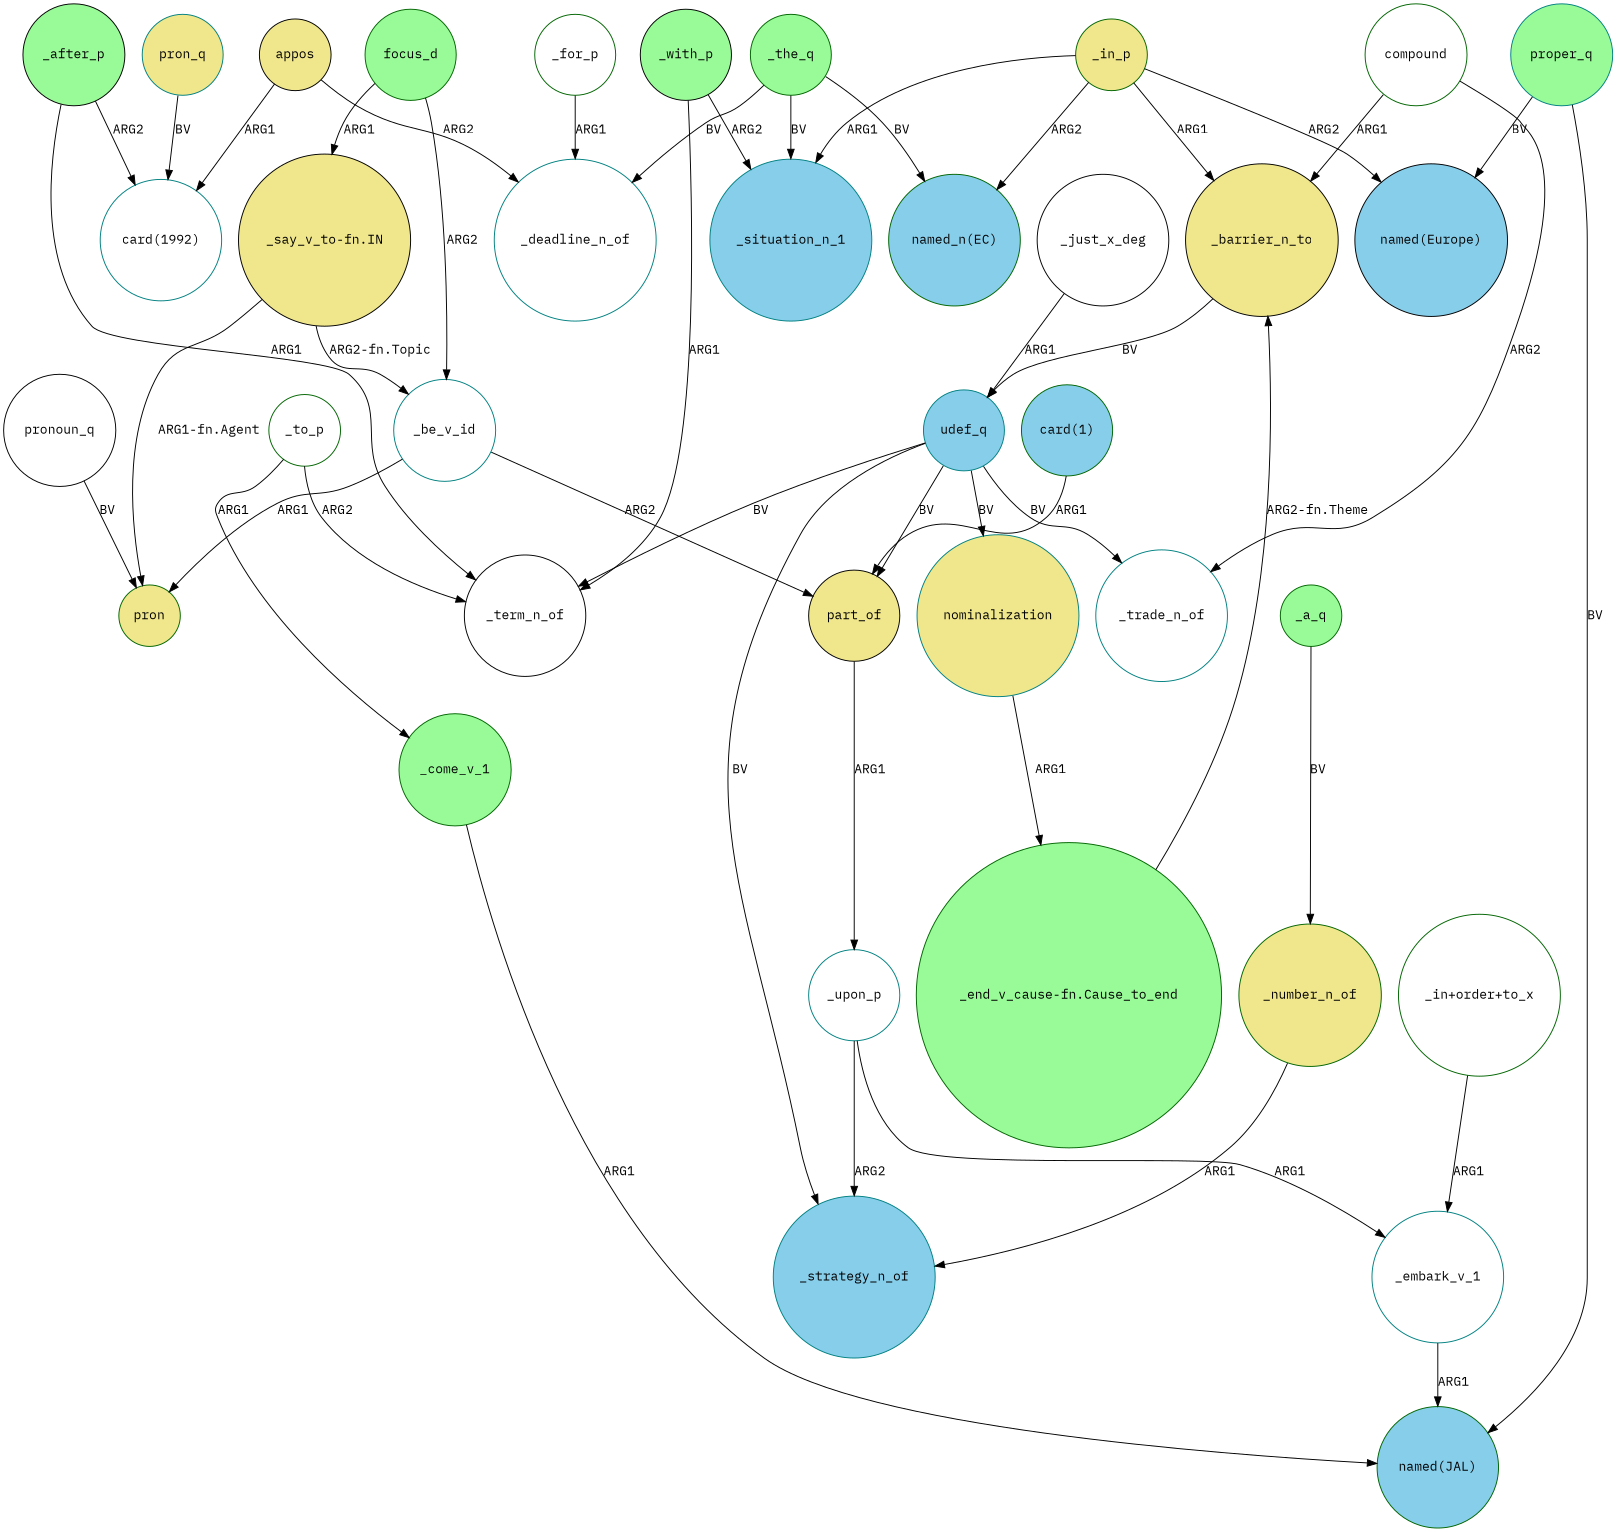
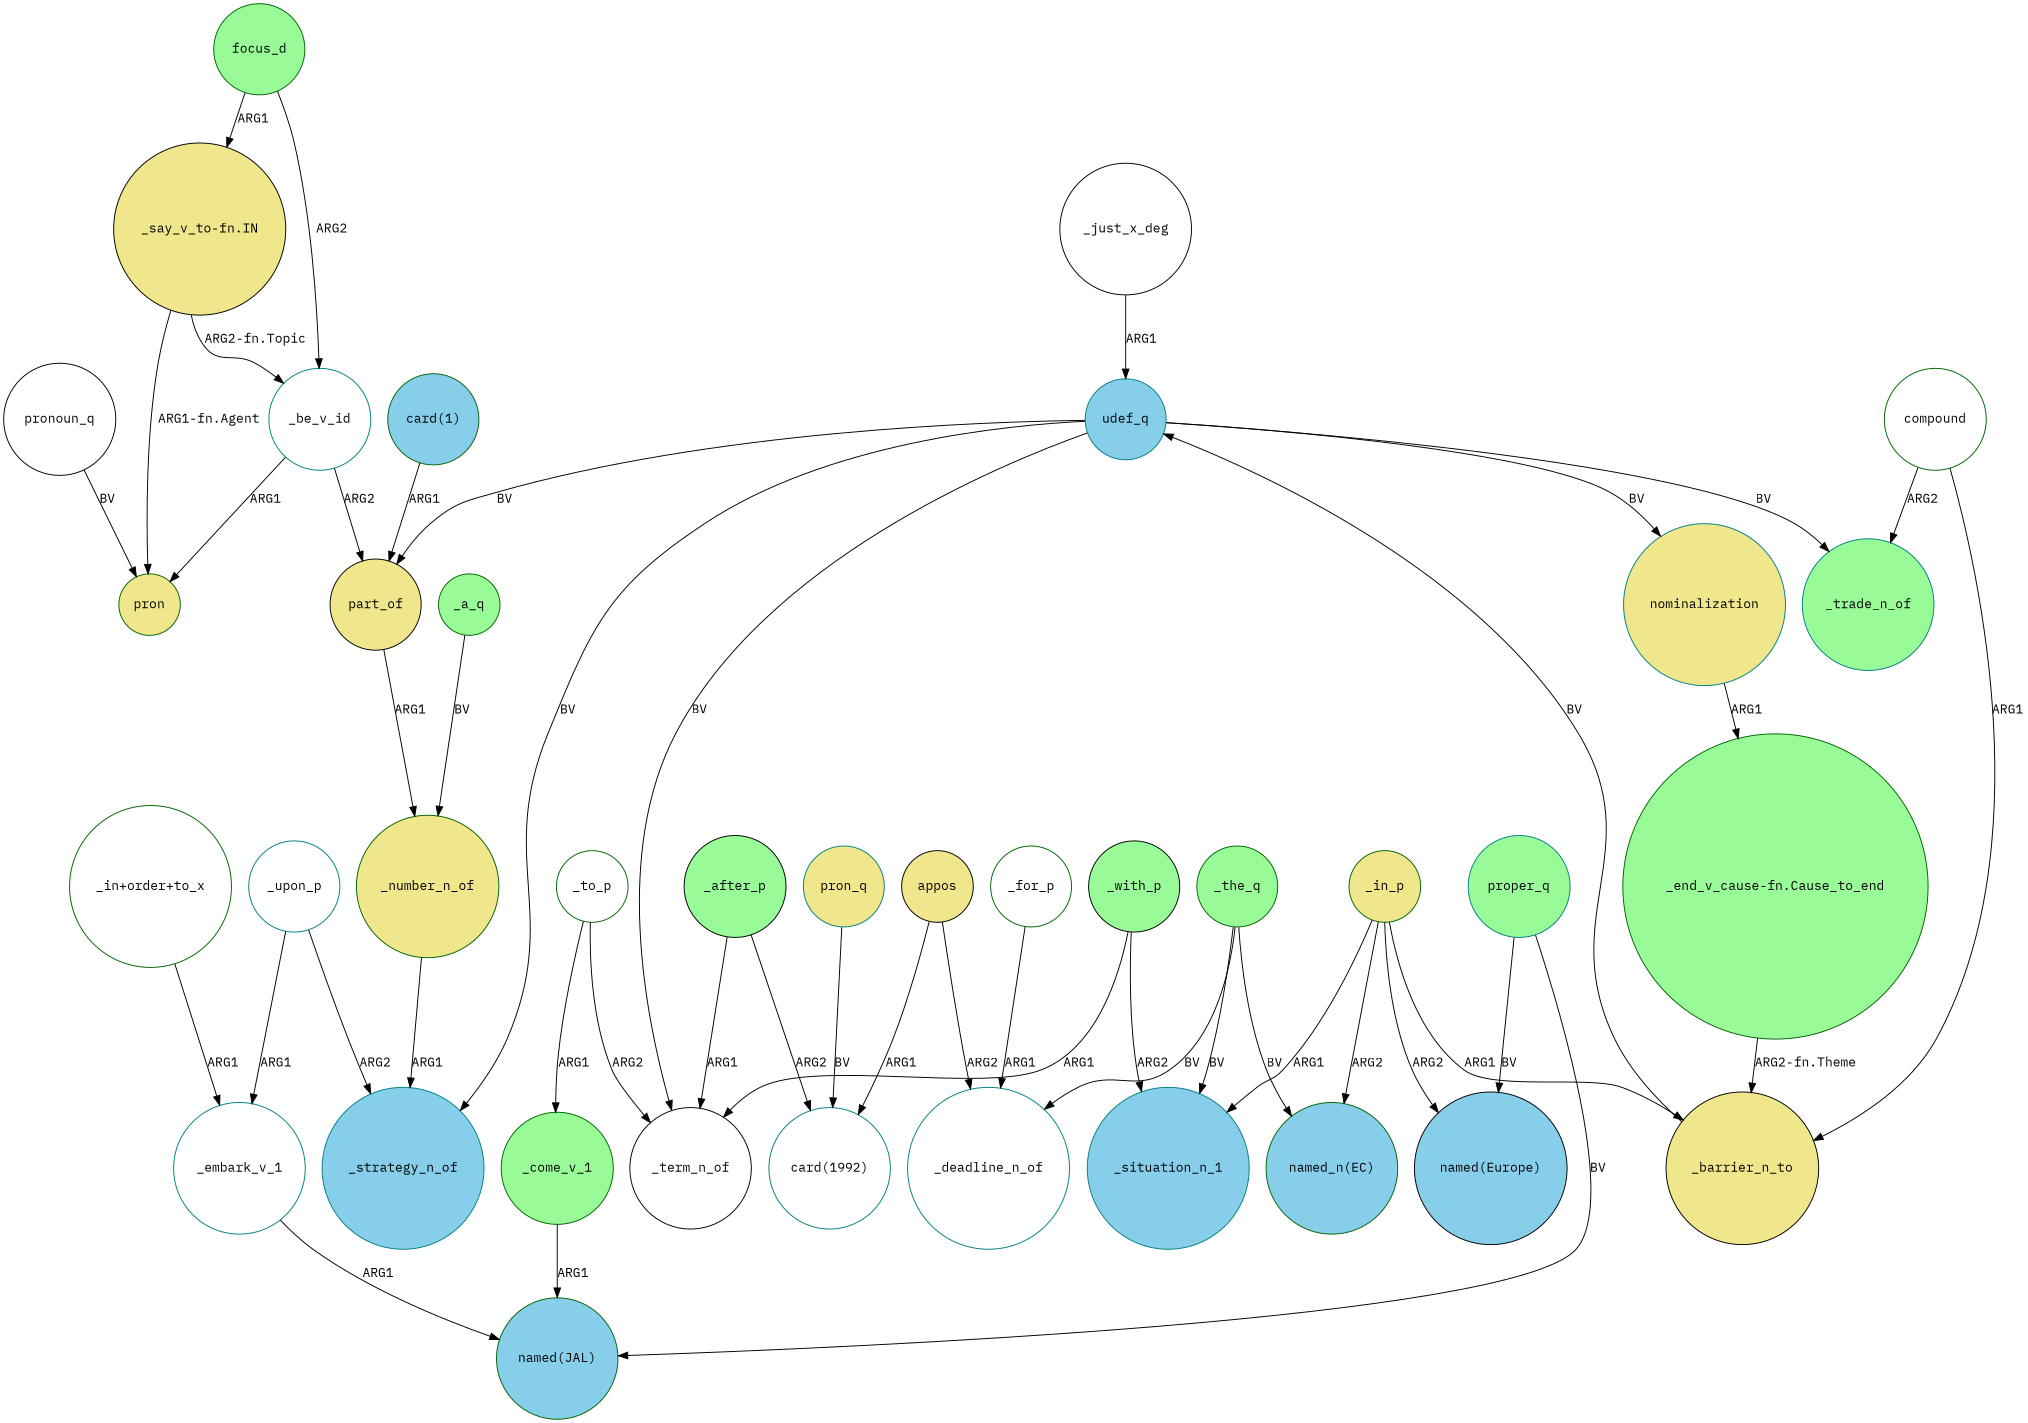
(1162, 616) -> (1868, 605)
(854, 801) -> (398, 728)
